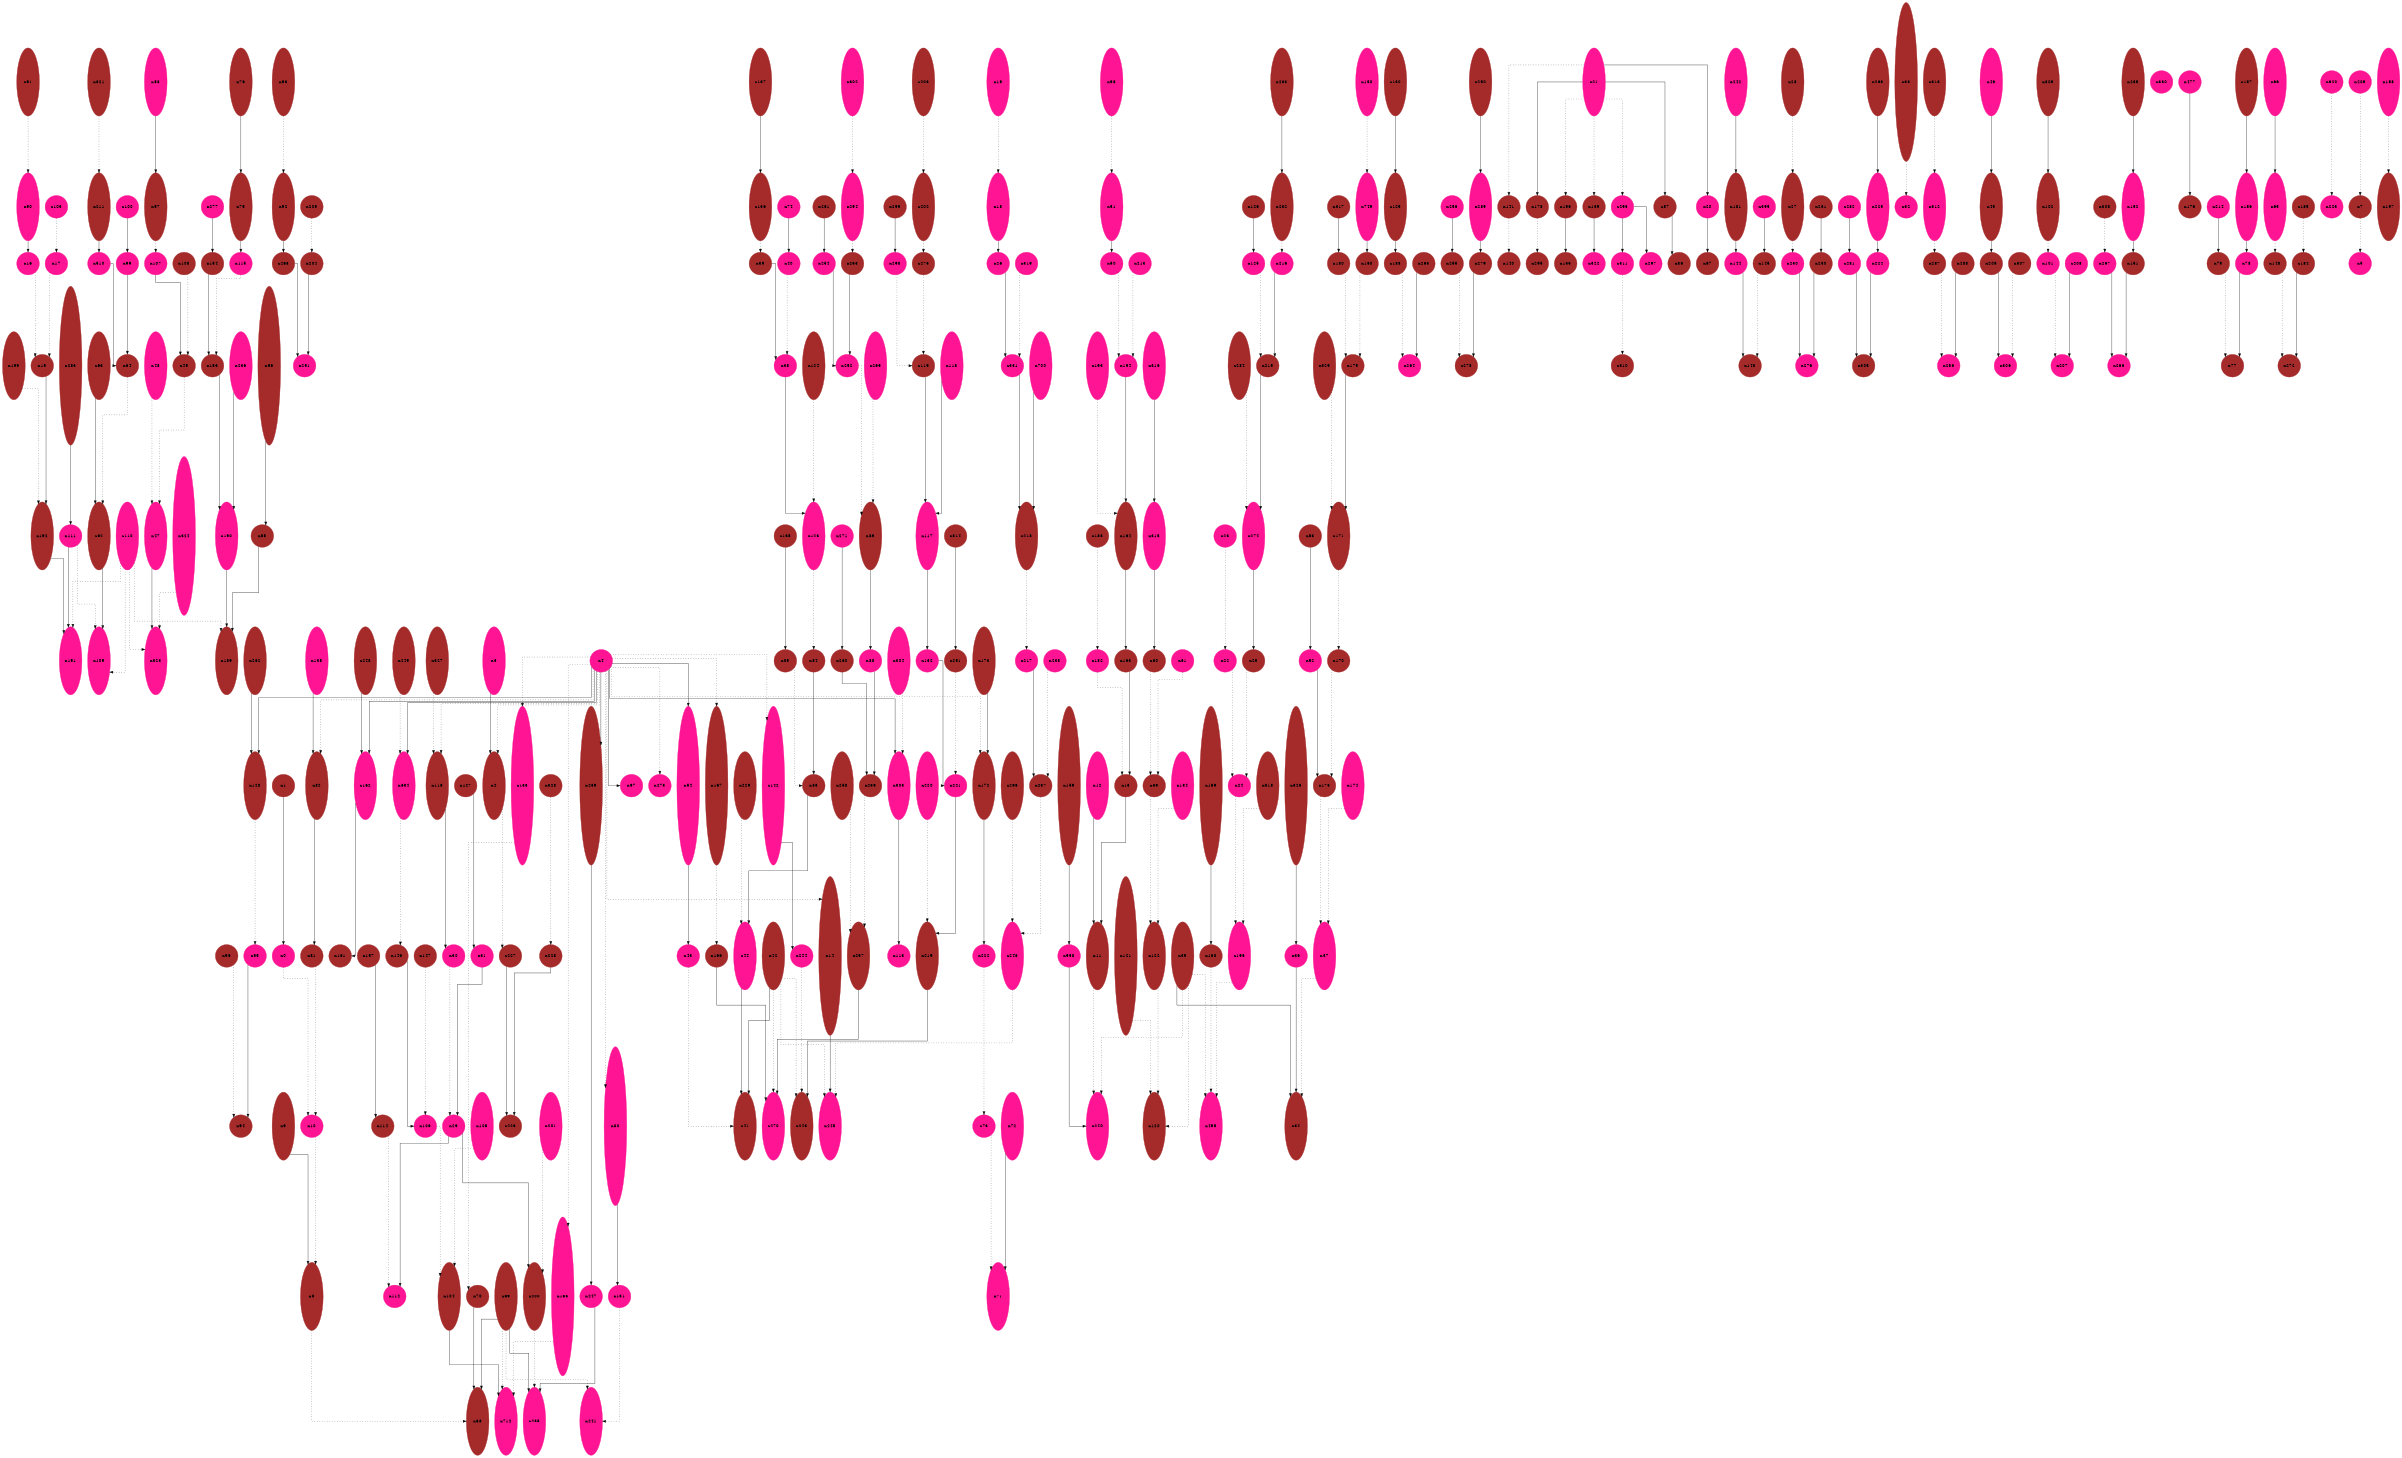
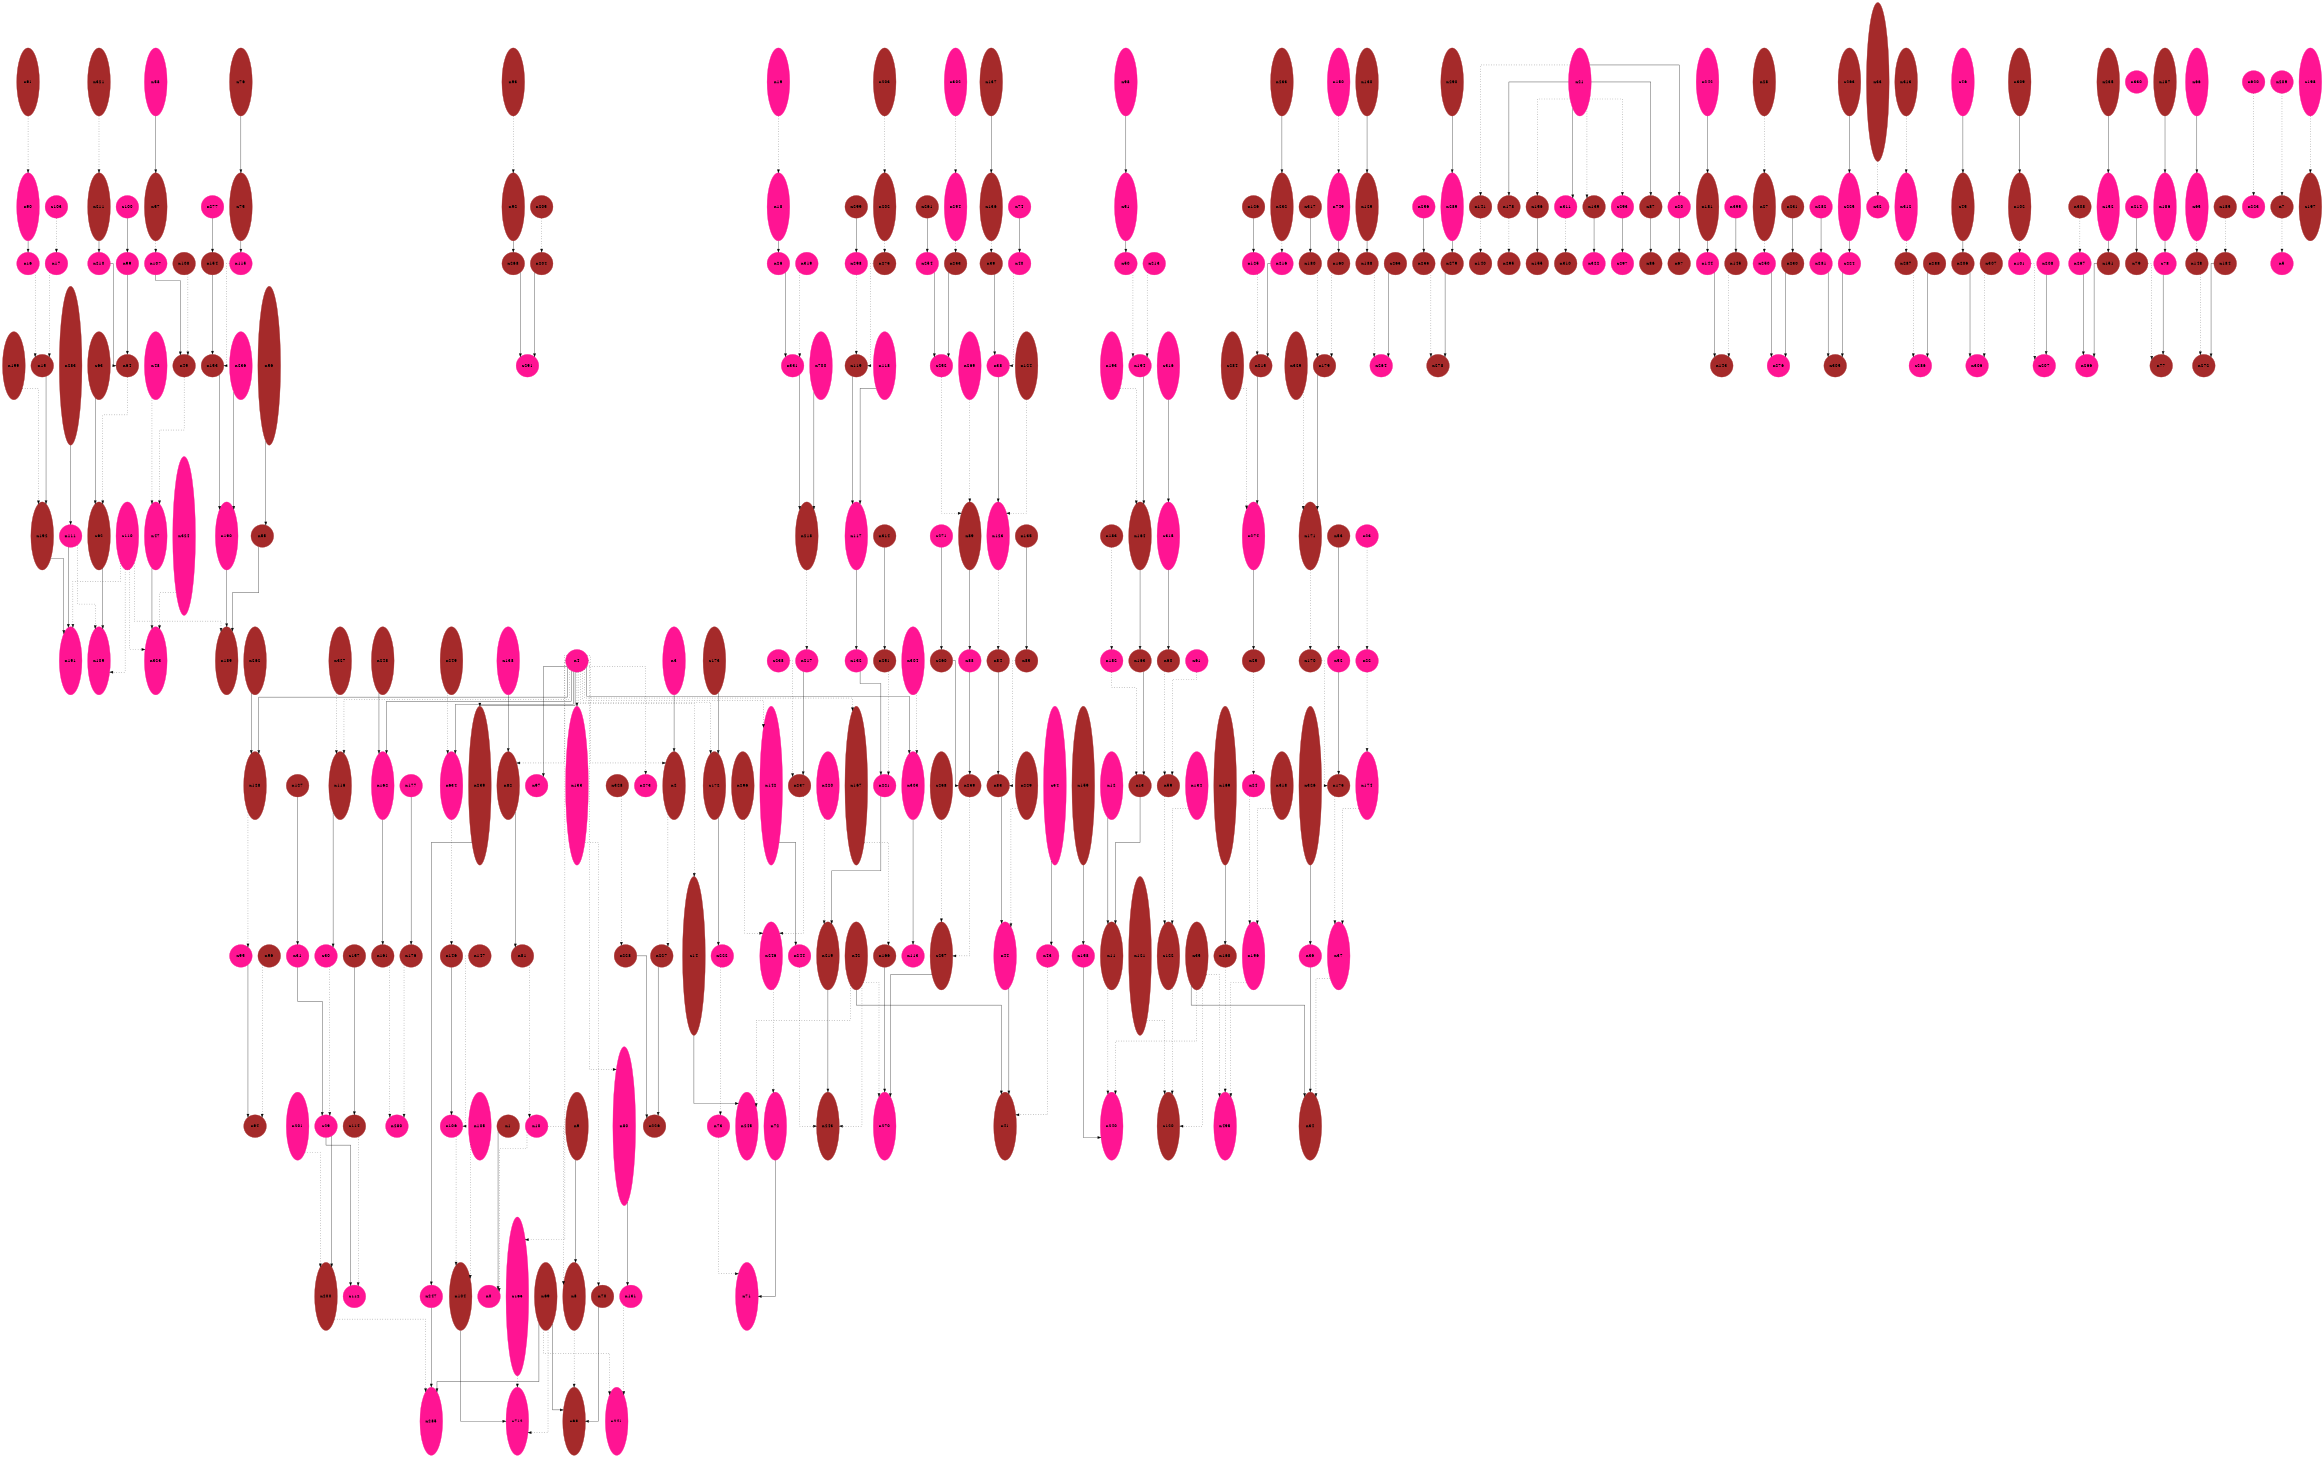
(2190, 82) -> (411, 786)
(1112, 143) -> (1126, 143)
(1622, 234) -> (1573, 152)
(99, 264) -> (99, 264)
(670, 663) -> none
(1232, 722) -> (1367, 710)
(1069, 956) -> (1083, 956)
(308, 1027) -> (499, 1196)
(925, 1043) -> (773, 1039)
none -> (397, 1126)
